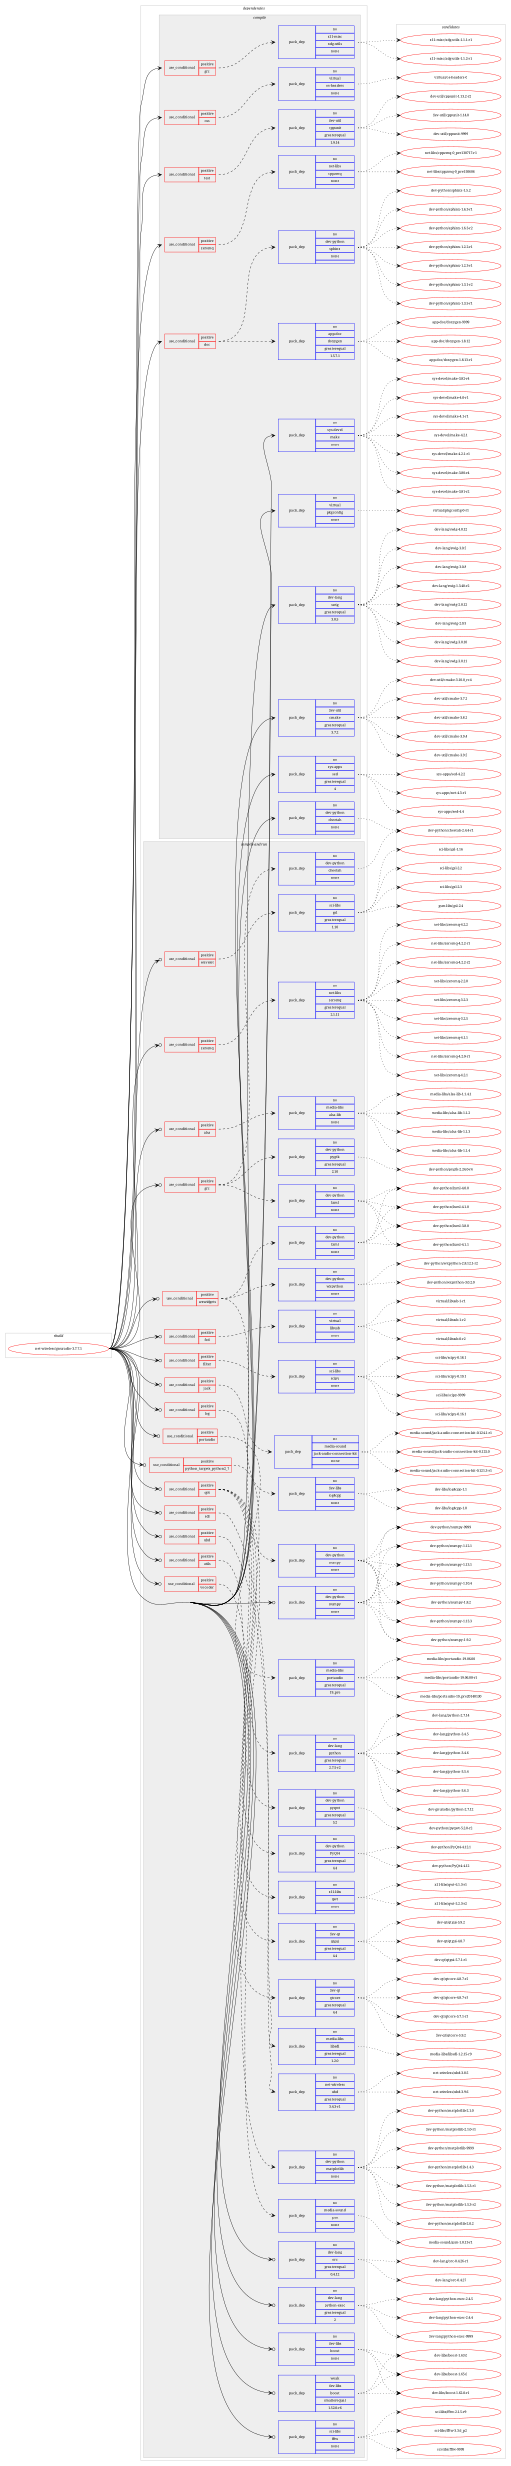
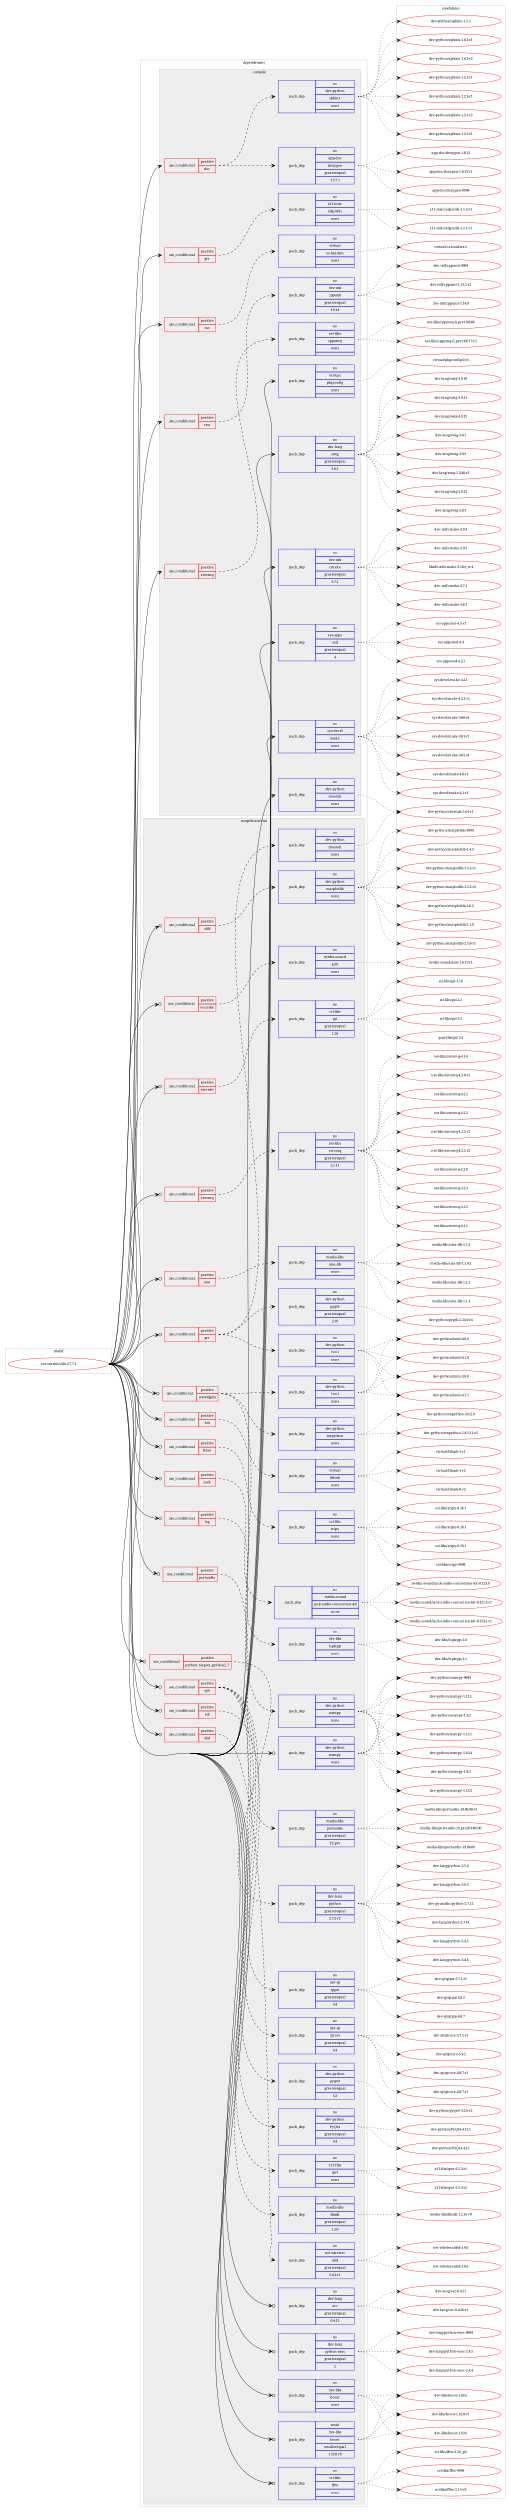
(451, 680) -> (451, 567)
none -> (451, 1057)
(59, 1349) -> (59, 1364)
